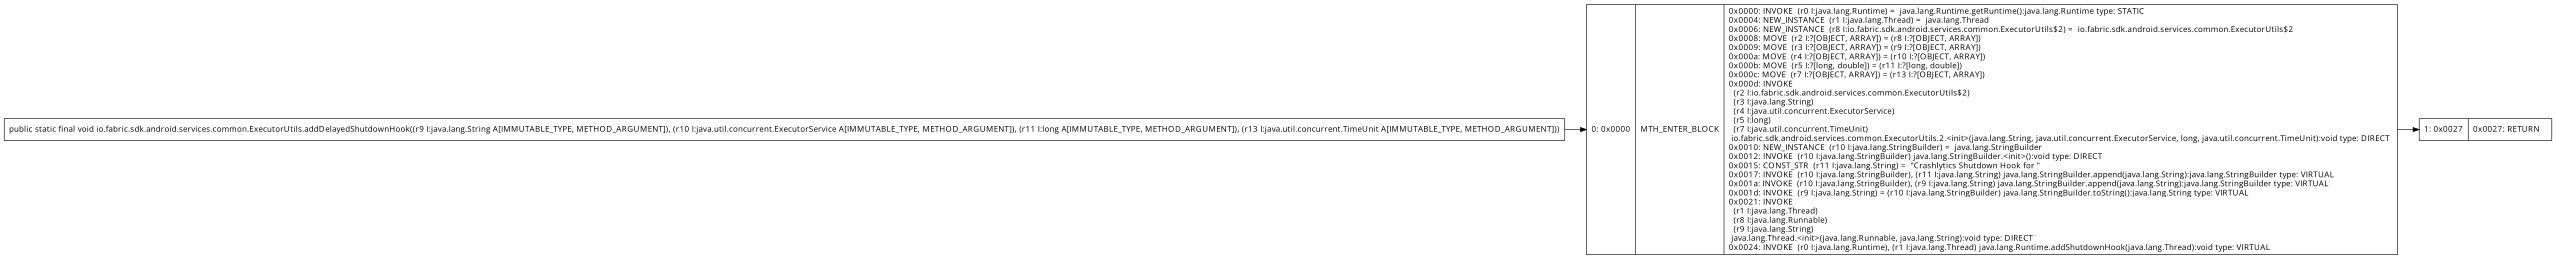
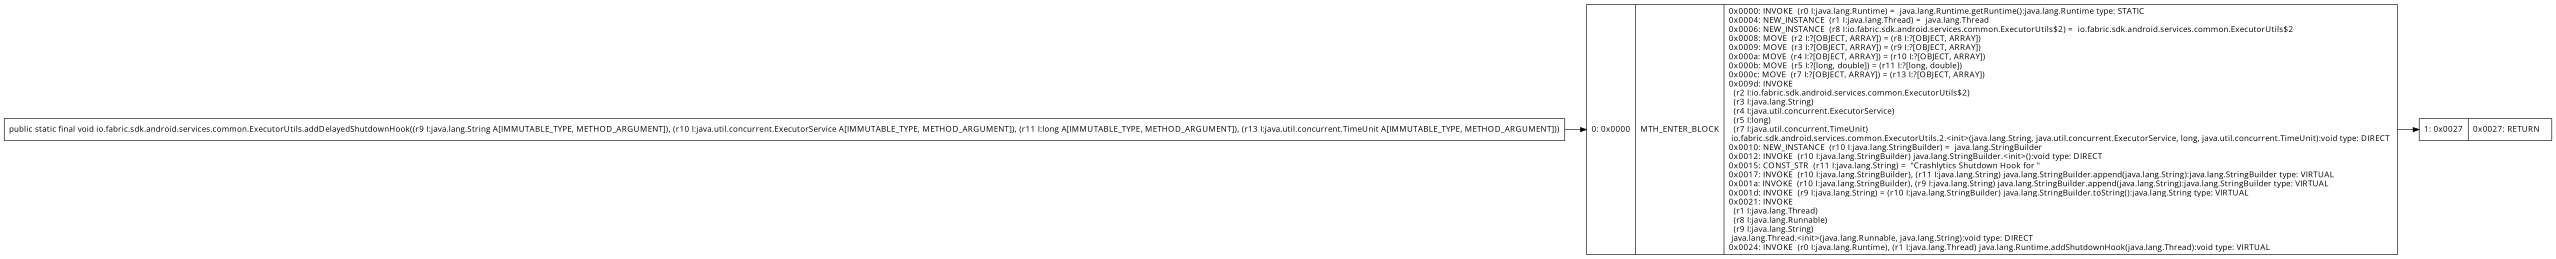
(1763, 84) -> (1763, 84)
